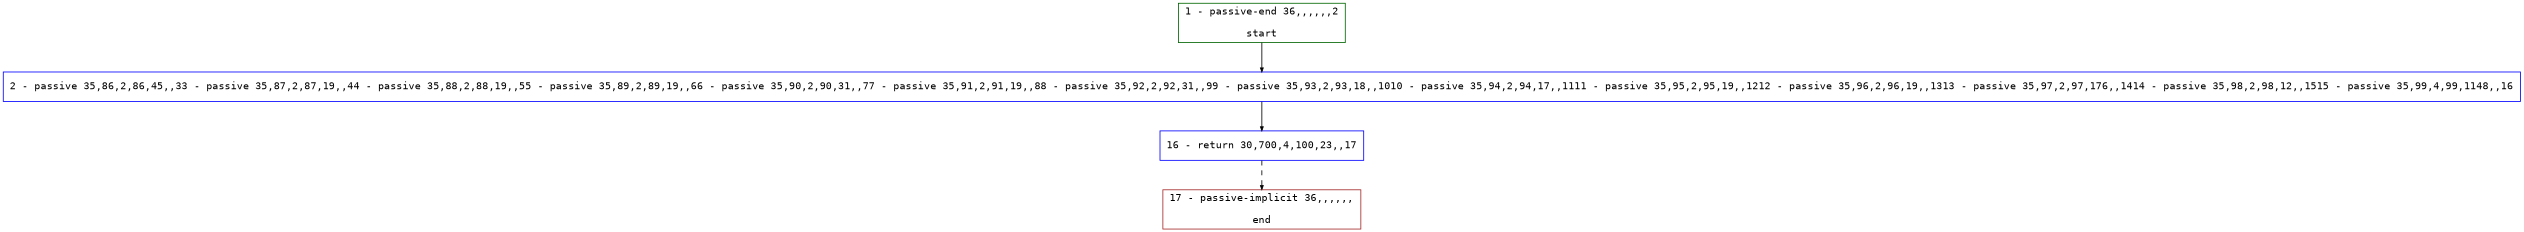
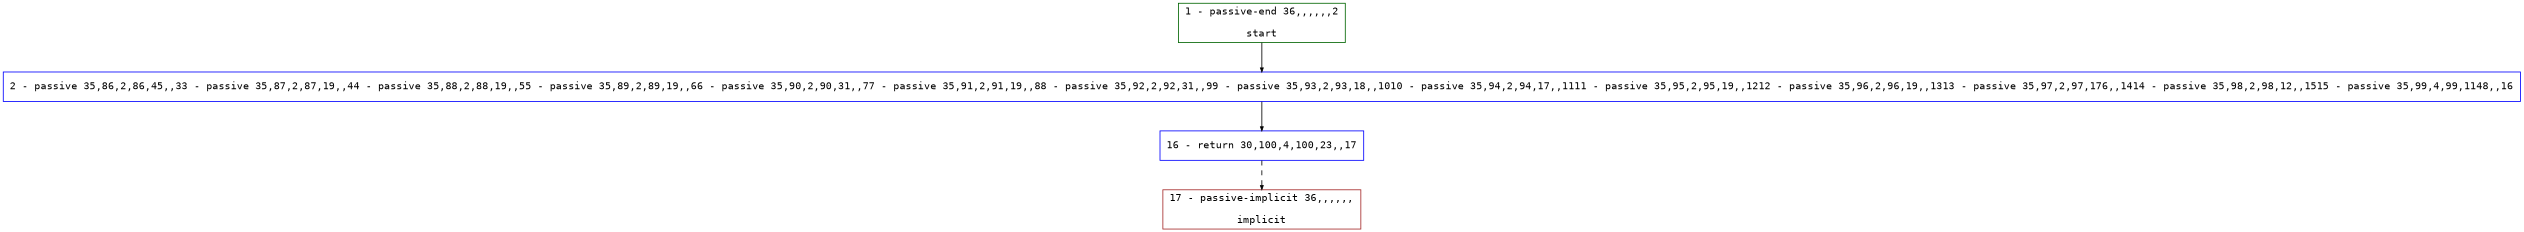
(1262, 146) -> (1262, 146)
(1262, 209) -> (1262, 209)
